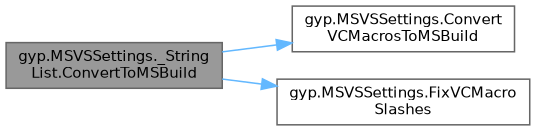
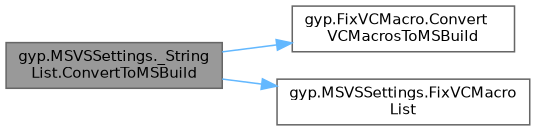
(403, 29) -> (403, 29)
(403, 102) -> (403, 102)
